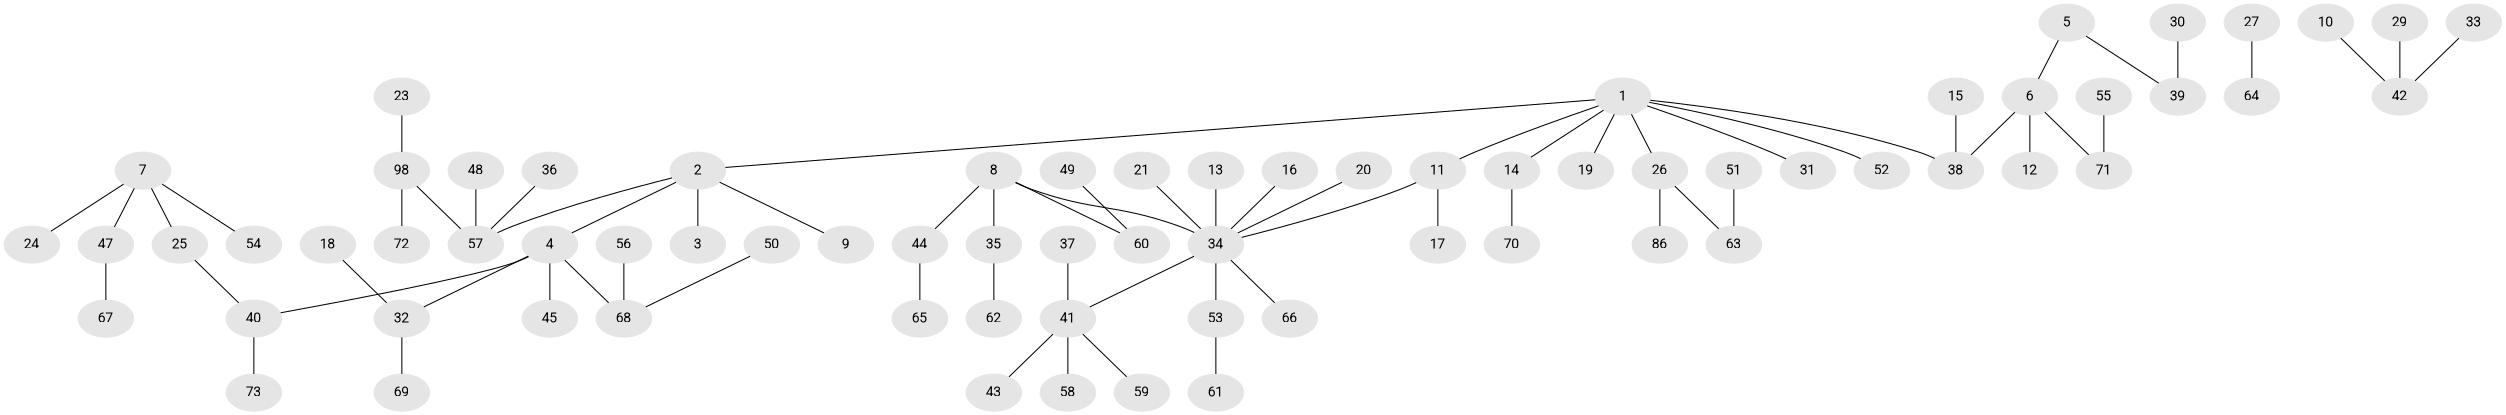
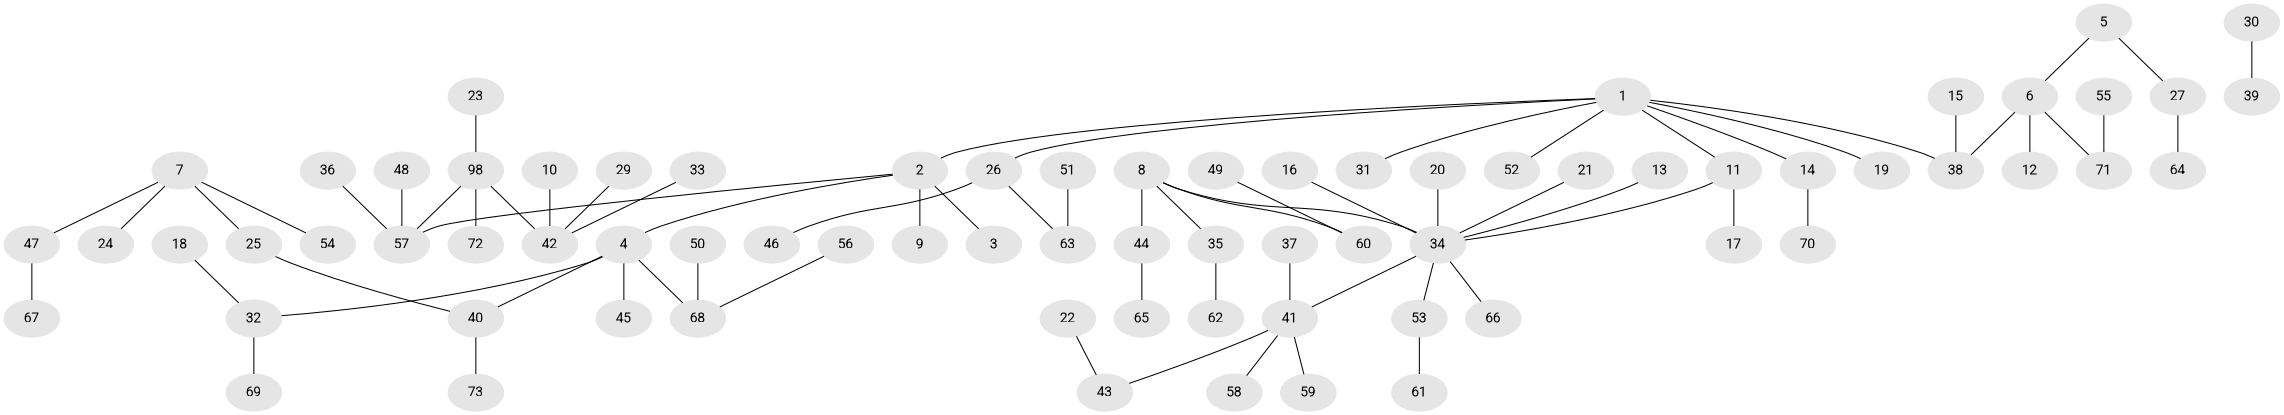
(2122, 60) -> (2141, 60)
none -> (513, 208)
(1660, 245) -> (772, 245)
none -> (1068, 319)
